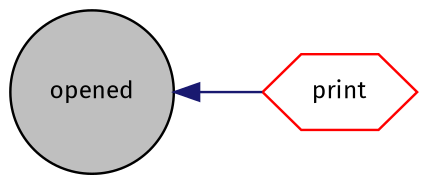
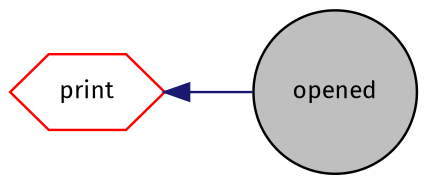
(231, 92) -> (221, 92)
